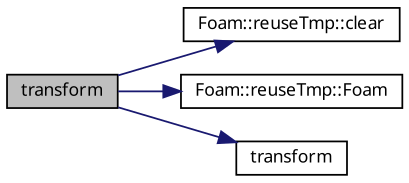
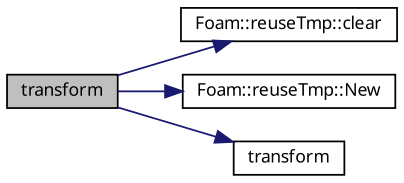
(292, 91) -> (289, 91)
